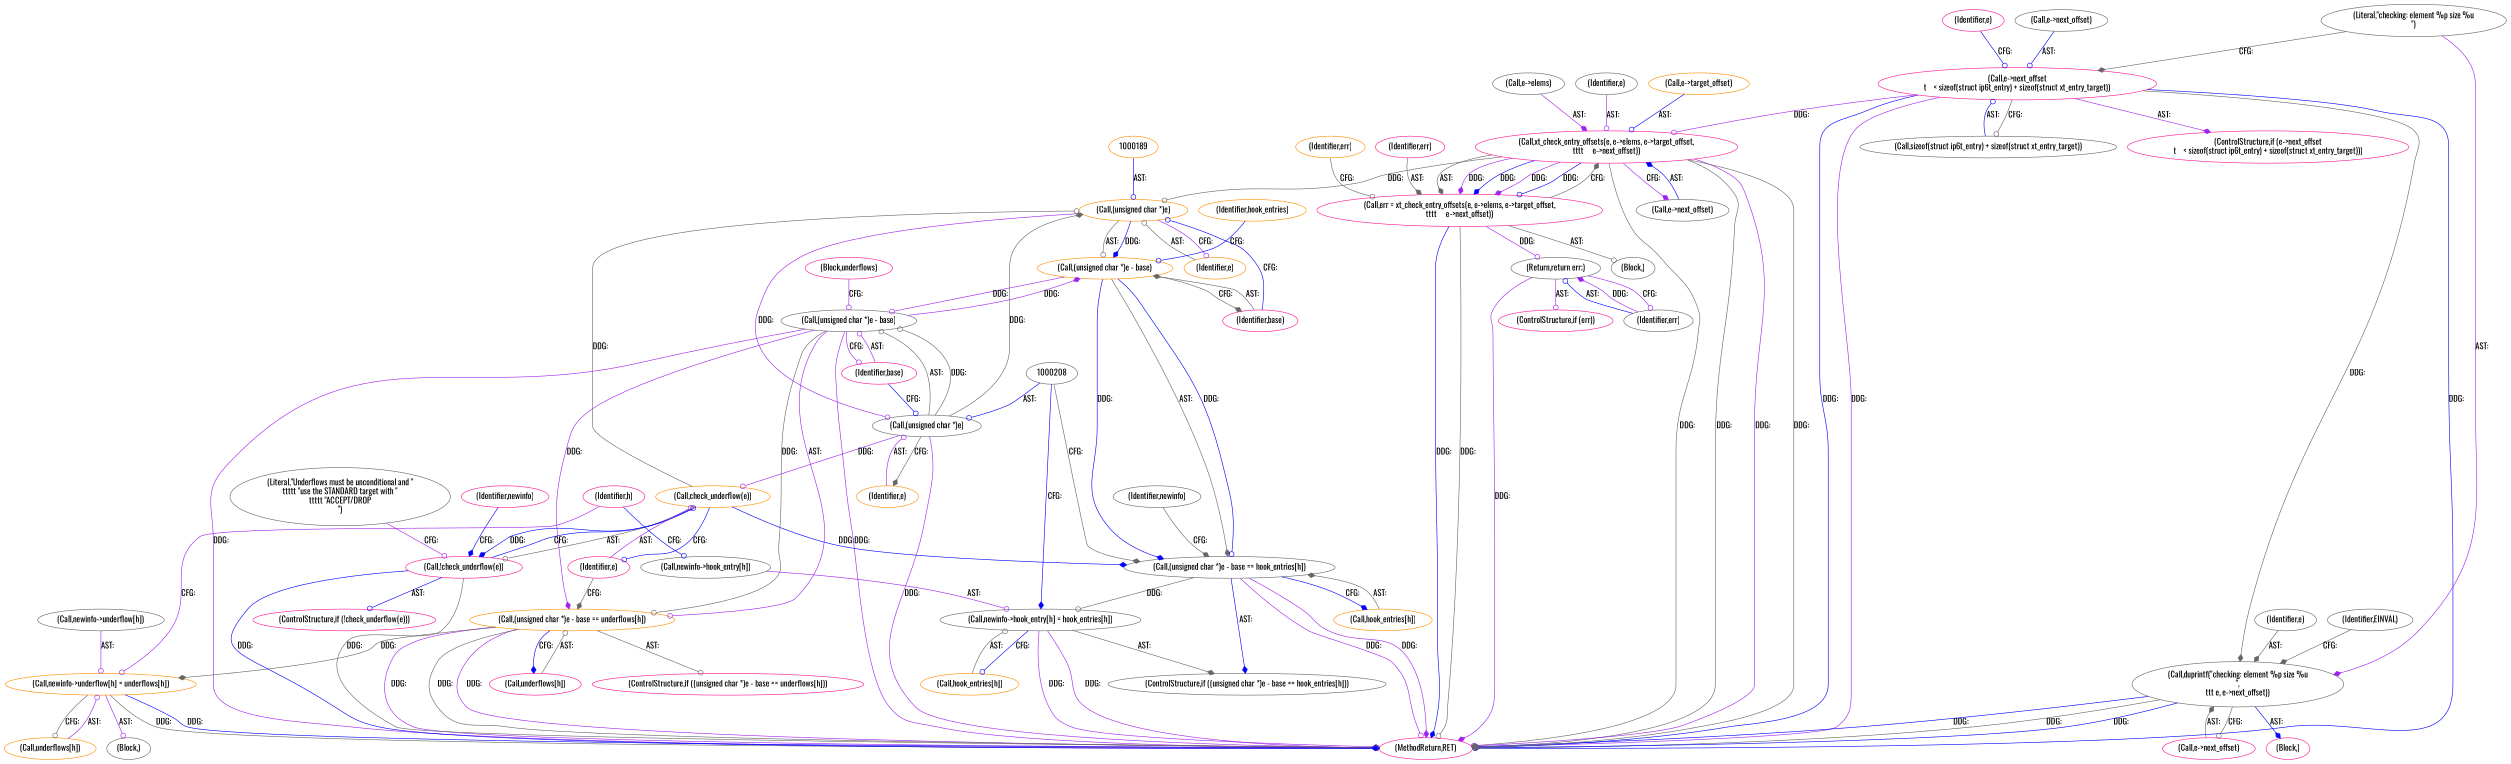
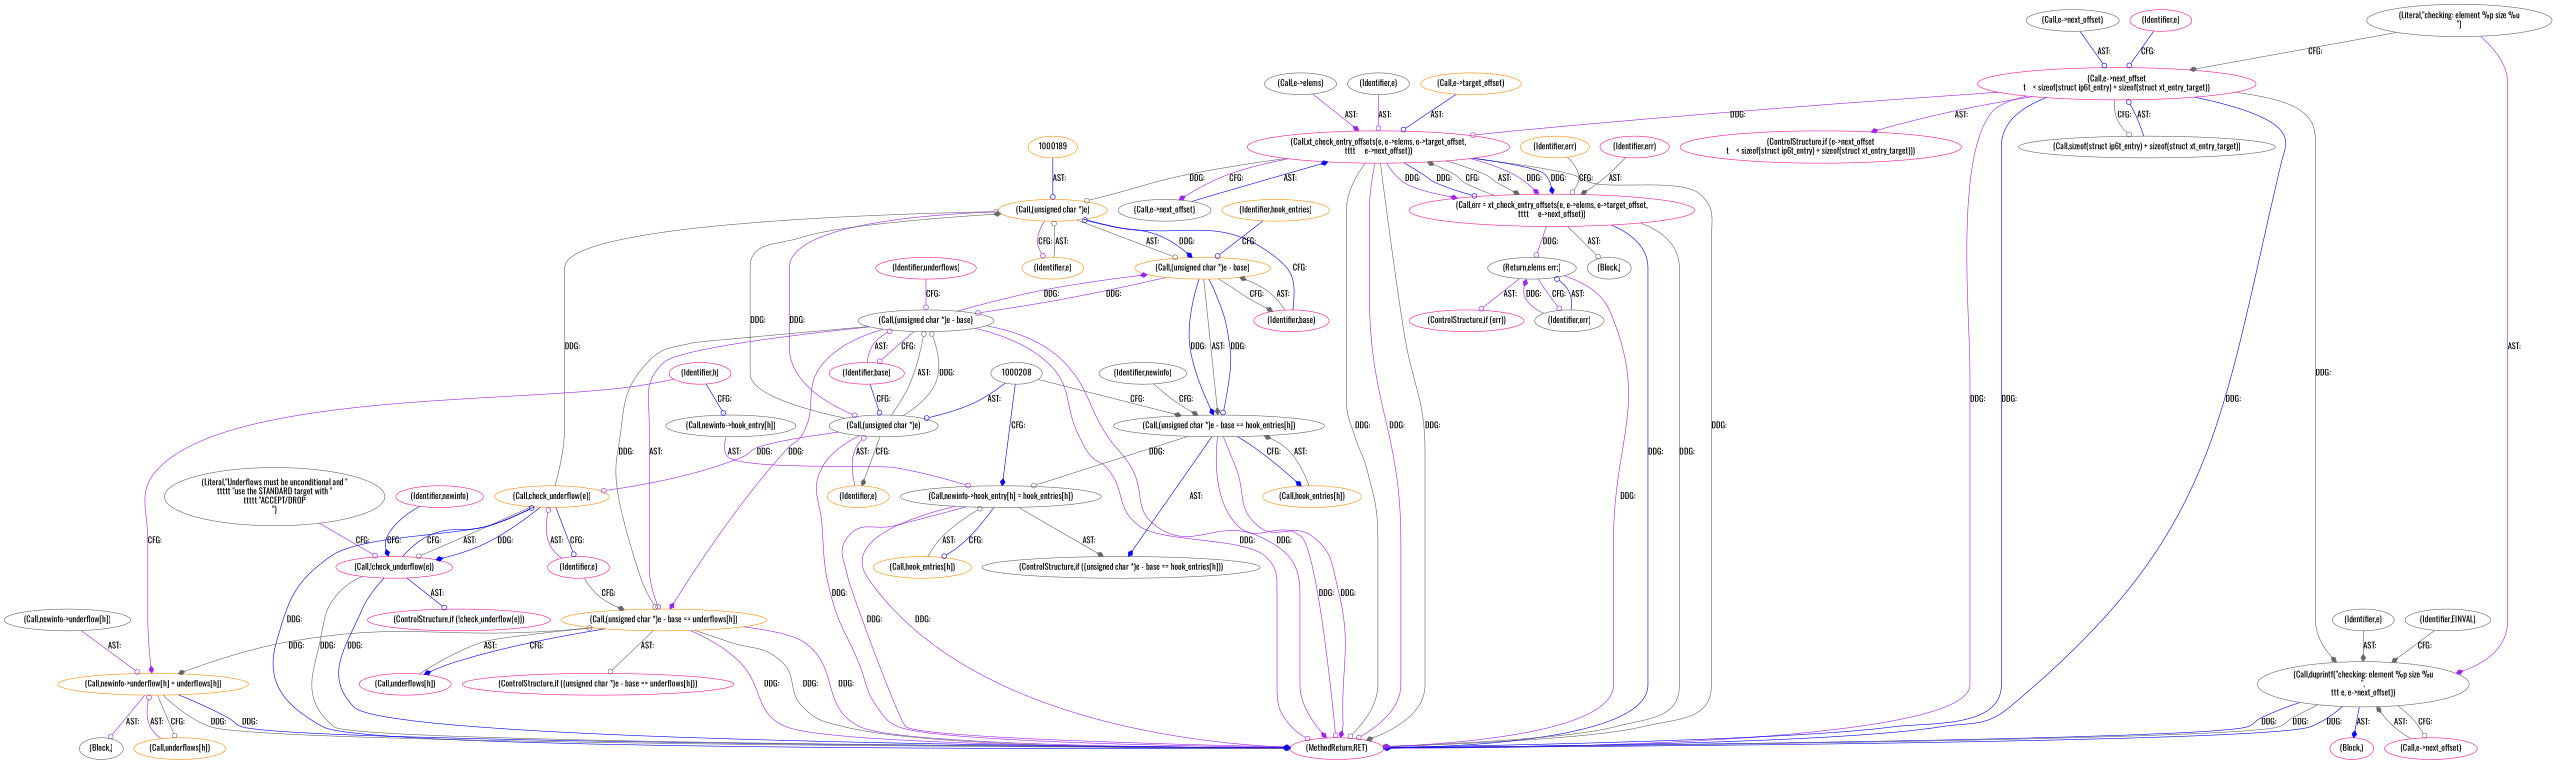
(849, 268) -> (926, 268)
(1556, 268) -> (1532, 268)
(320, 529) -> (311, 414)
(922, 556) -> (317, 723)
